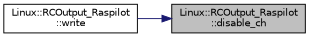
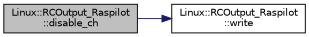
(150, 19) -> (150, 19)
